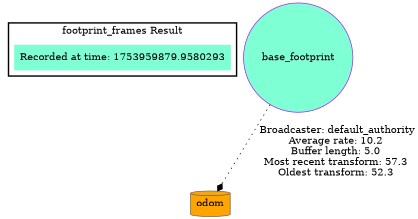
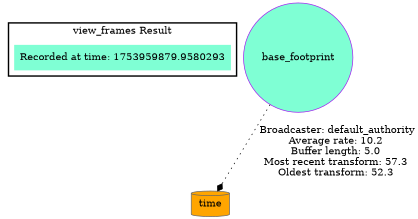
(123, 31) -> (123, 31)
(210, 204) -> (210, 204)
